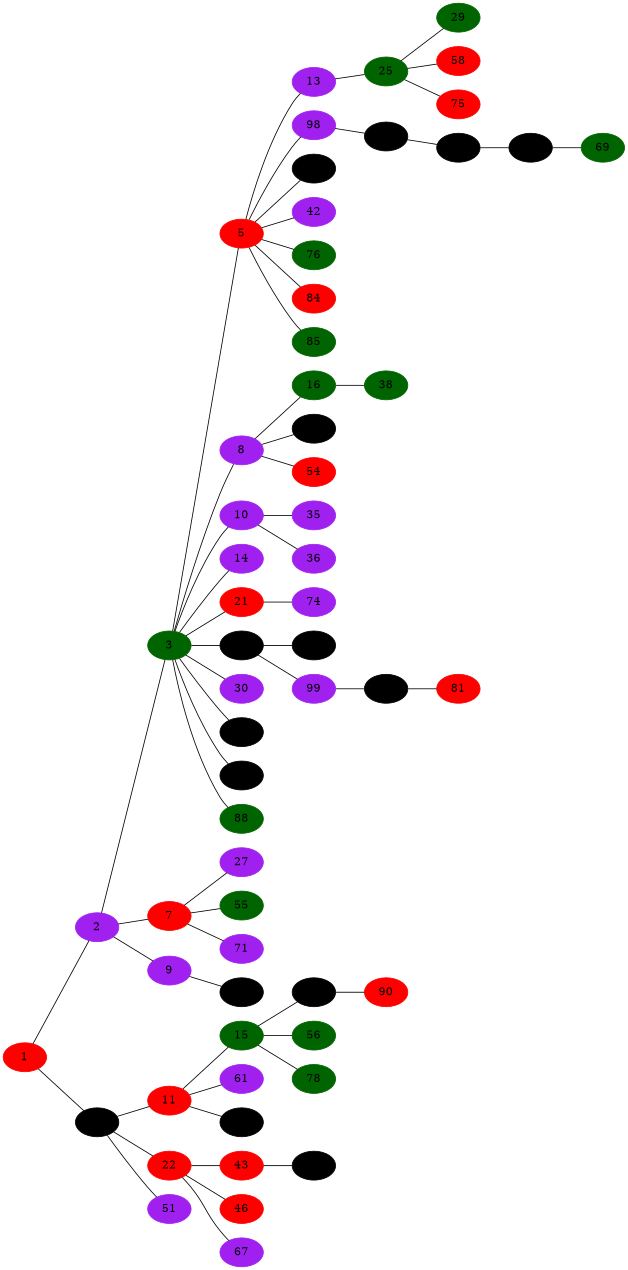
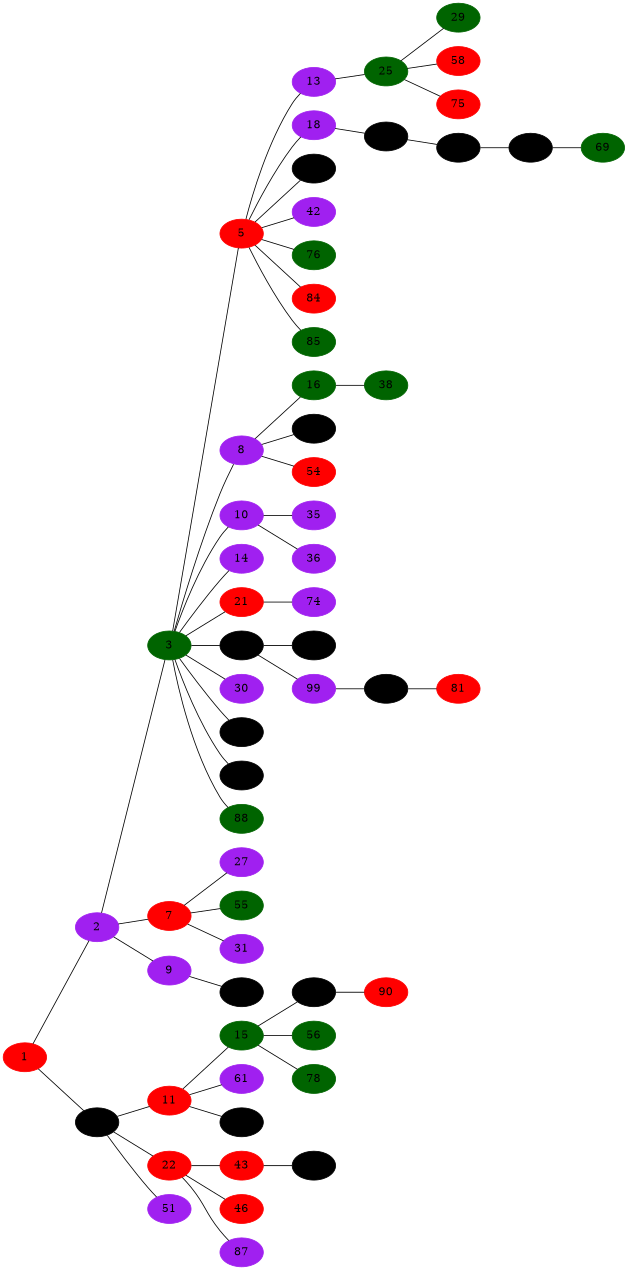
(314, 125) -> (314, 125)
(242, 949) -> (242, 949)
(242, 1252) -> (242, 1252)
